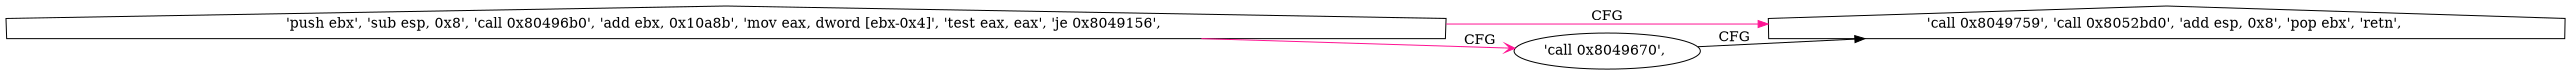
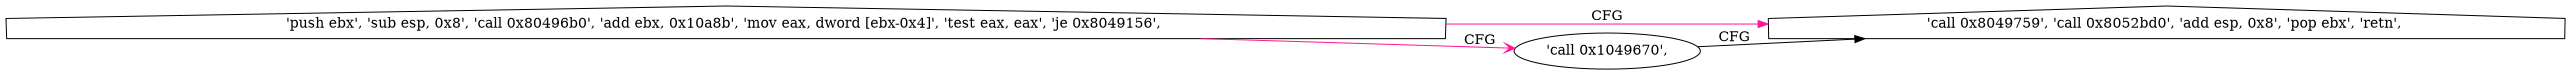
(1607, 51) -> (1607, 51)
